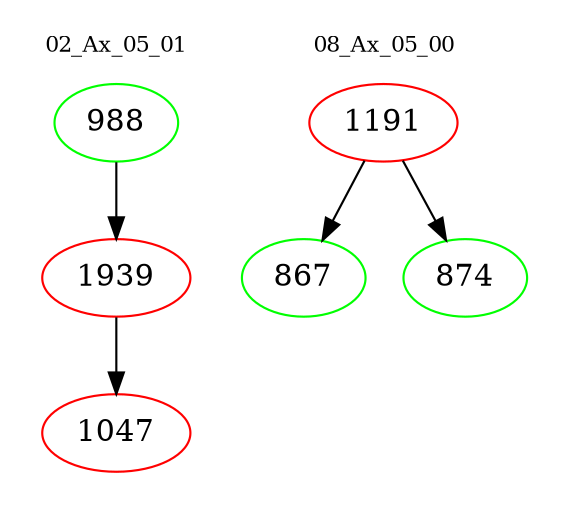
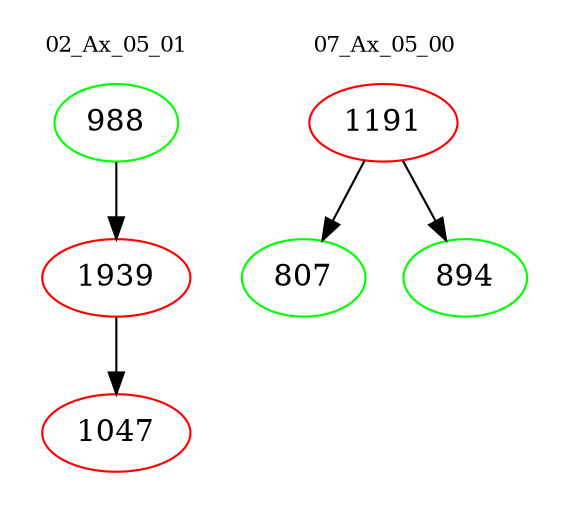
(385, 46) -> (385, 46)
(304, 278) -> (304, 278)
(465, 278) -> (465, 278)
